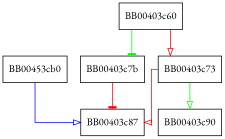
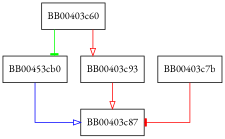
(132, 41) -> (54, 41)
(190, 69) -> (112, 69)
(190, 122) -> none
